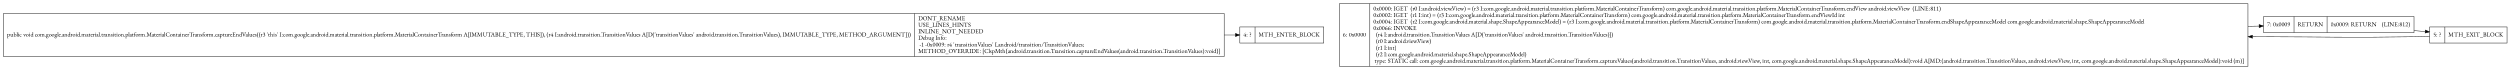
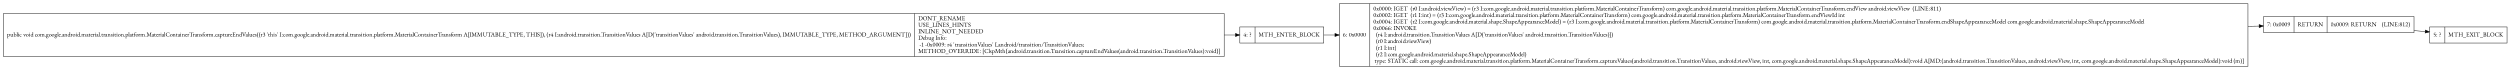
(2341, 37) -> (1329, 35)
